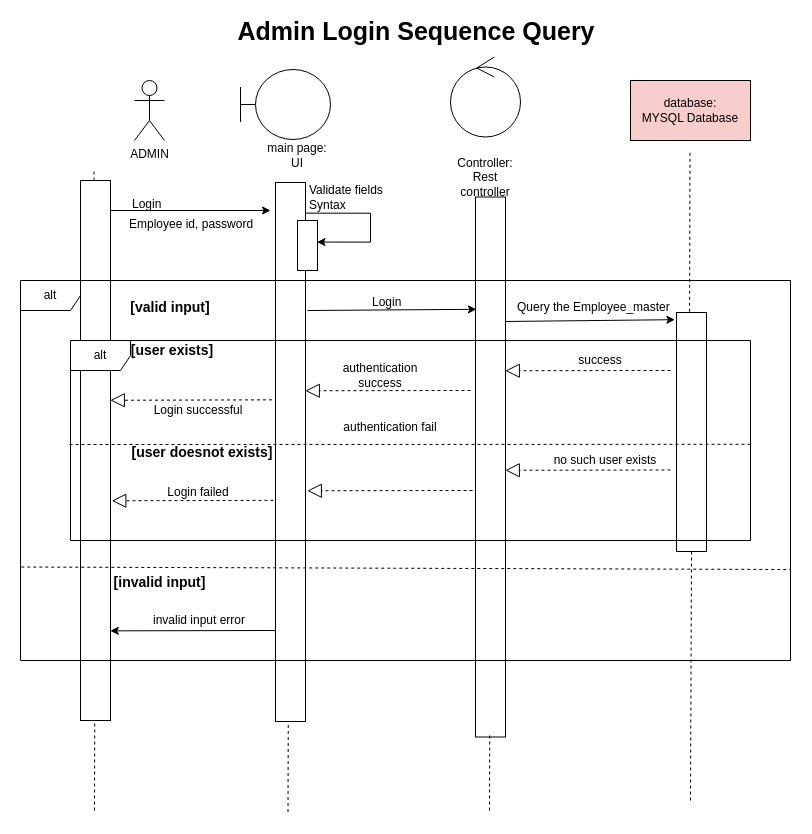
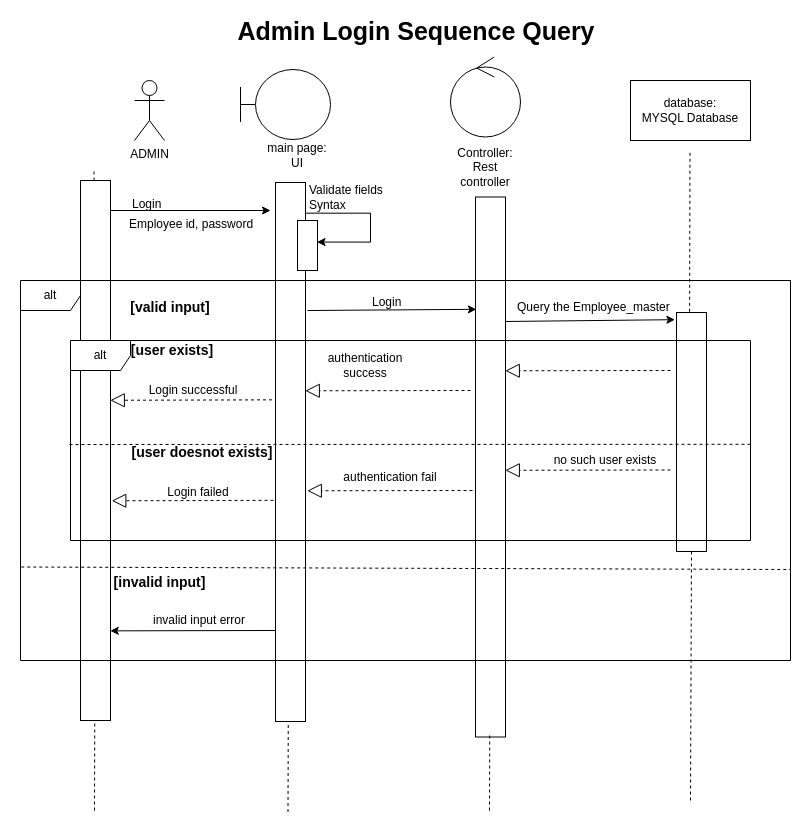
(691, 111) -> (691, 111)
(486, 177) -> (486, 167)
(601, 361) -> none
(381, 376) -> (366, 366)
(198, 411) -> (193, 391)
(391, 427) -> (391, 477)
